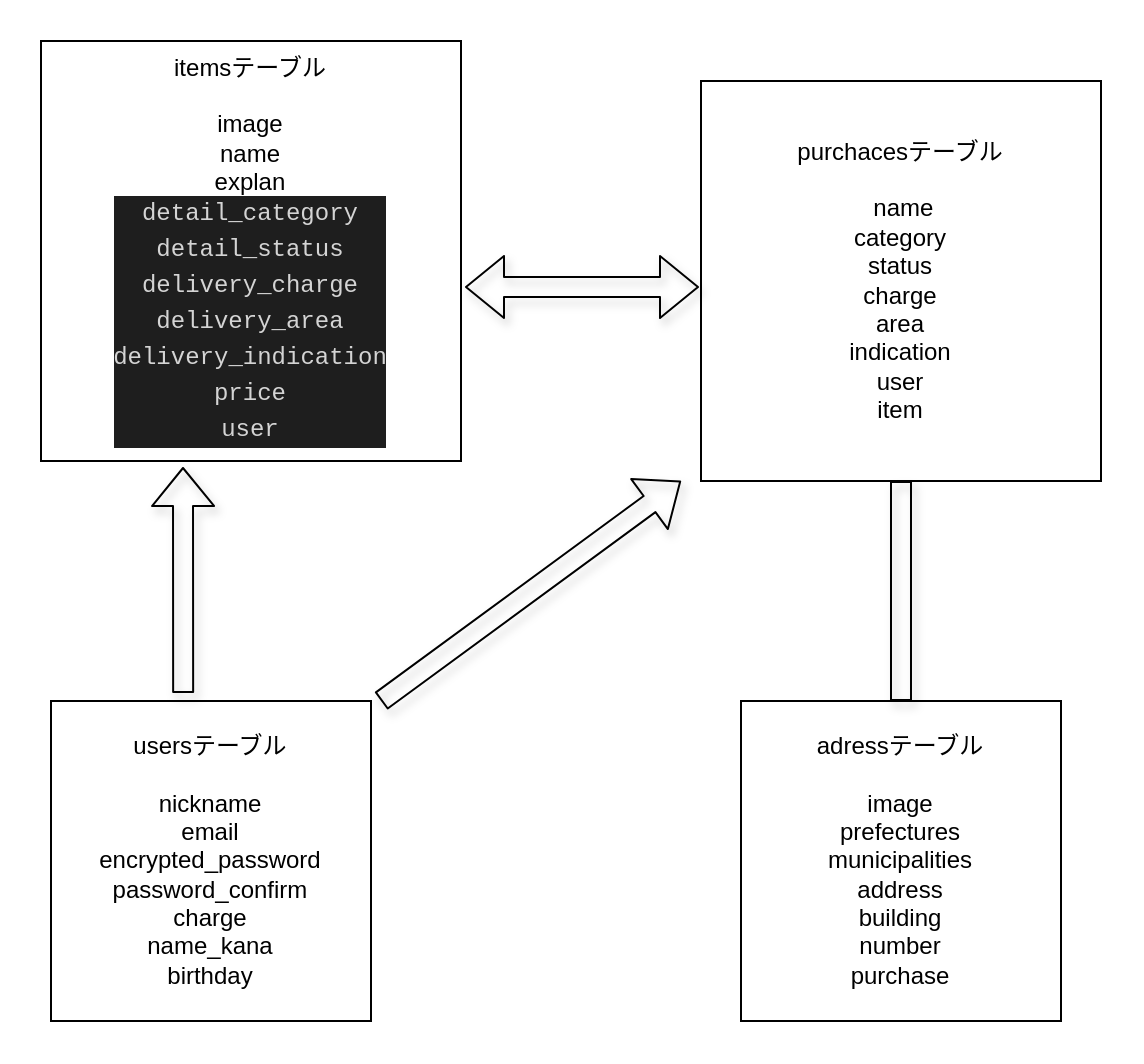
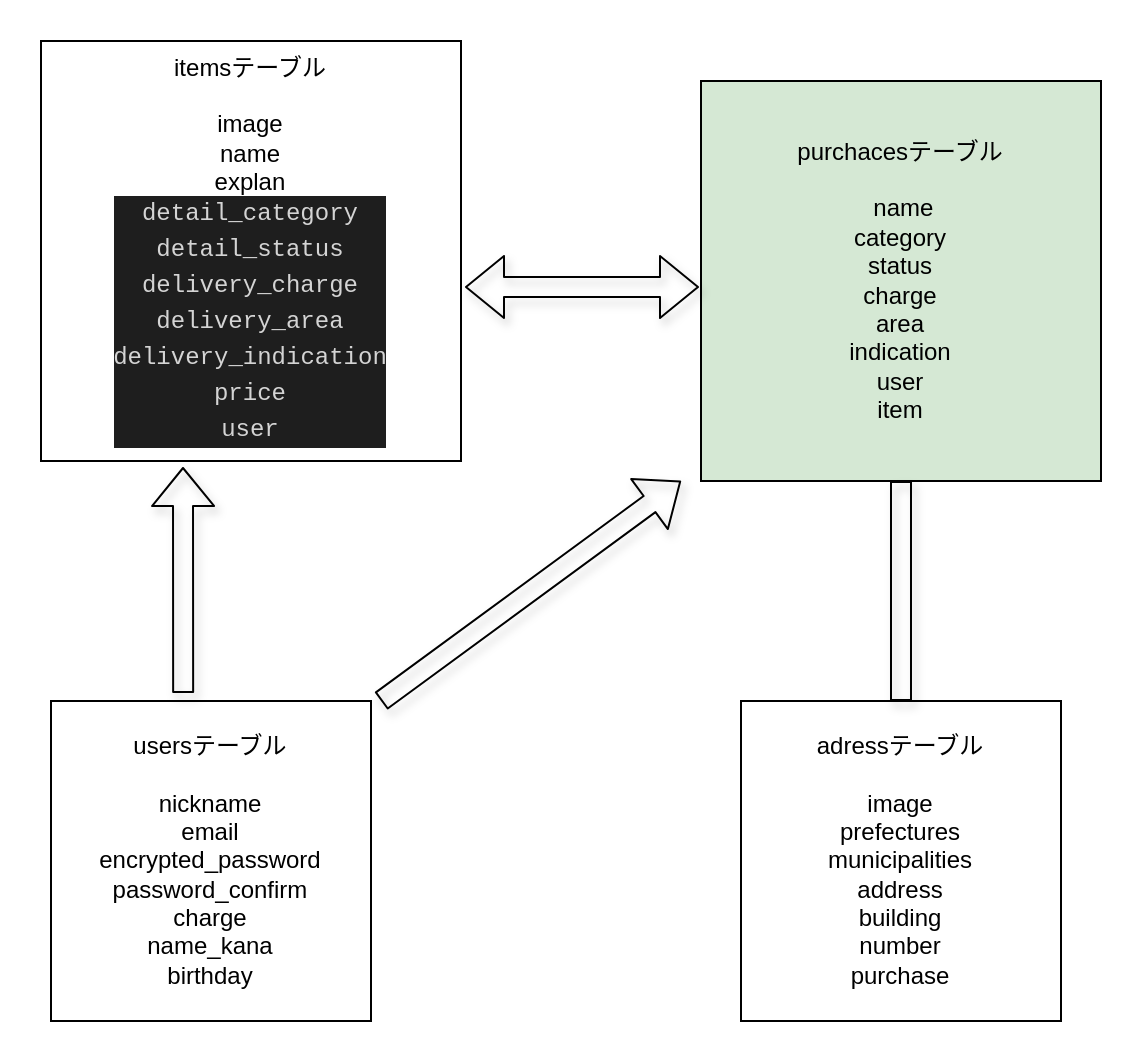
(901, 281) -> (901, 281)
